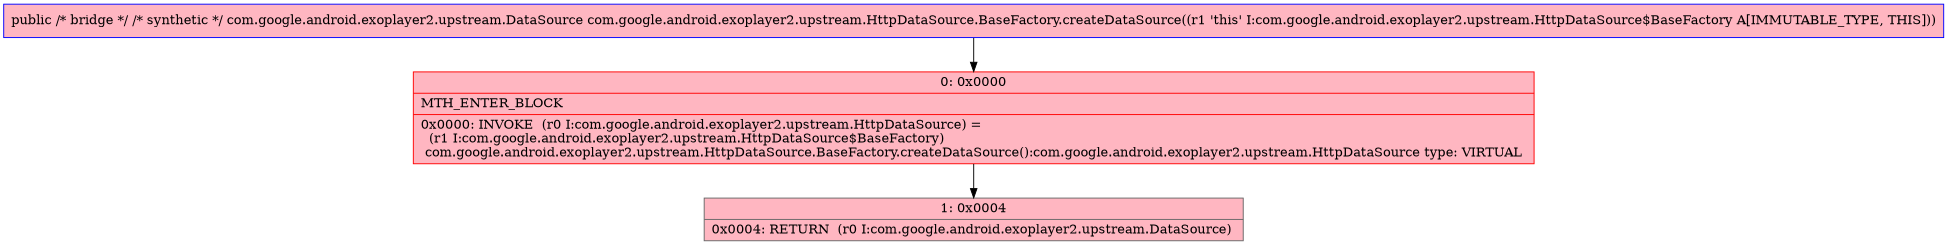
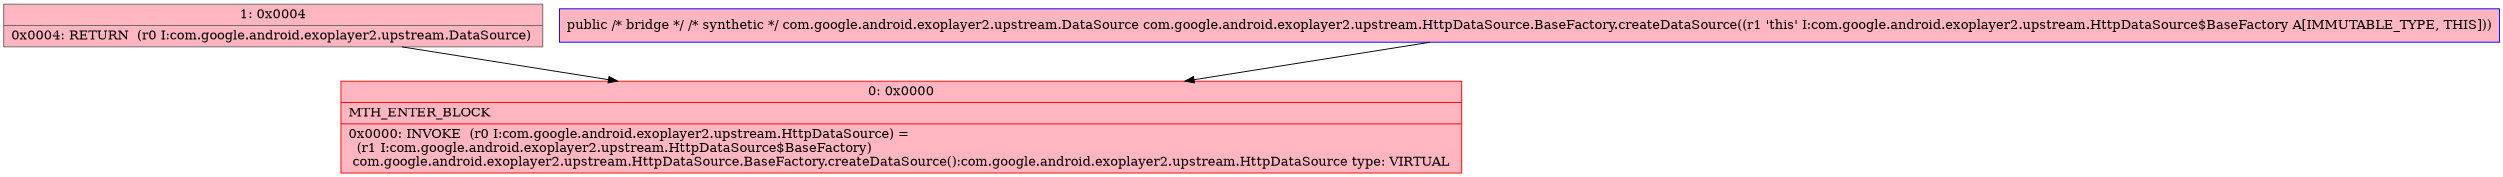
(974, 176) -> (505, 63)
